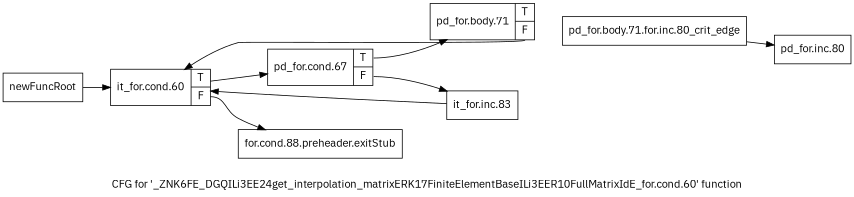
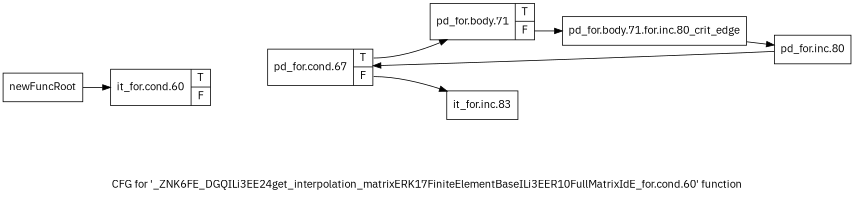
(355, 42) -> (544, 31)
(235, 78) -> (578, 59)
(333, 98) -> none
(320, 144) -> none
